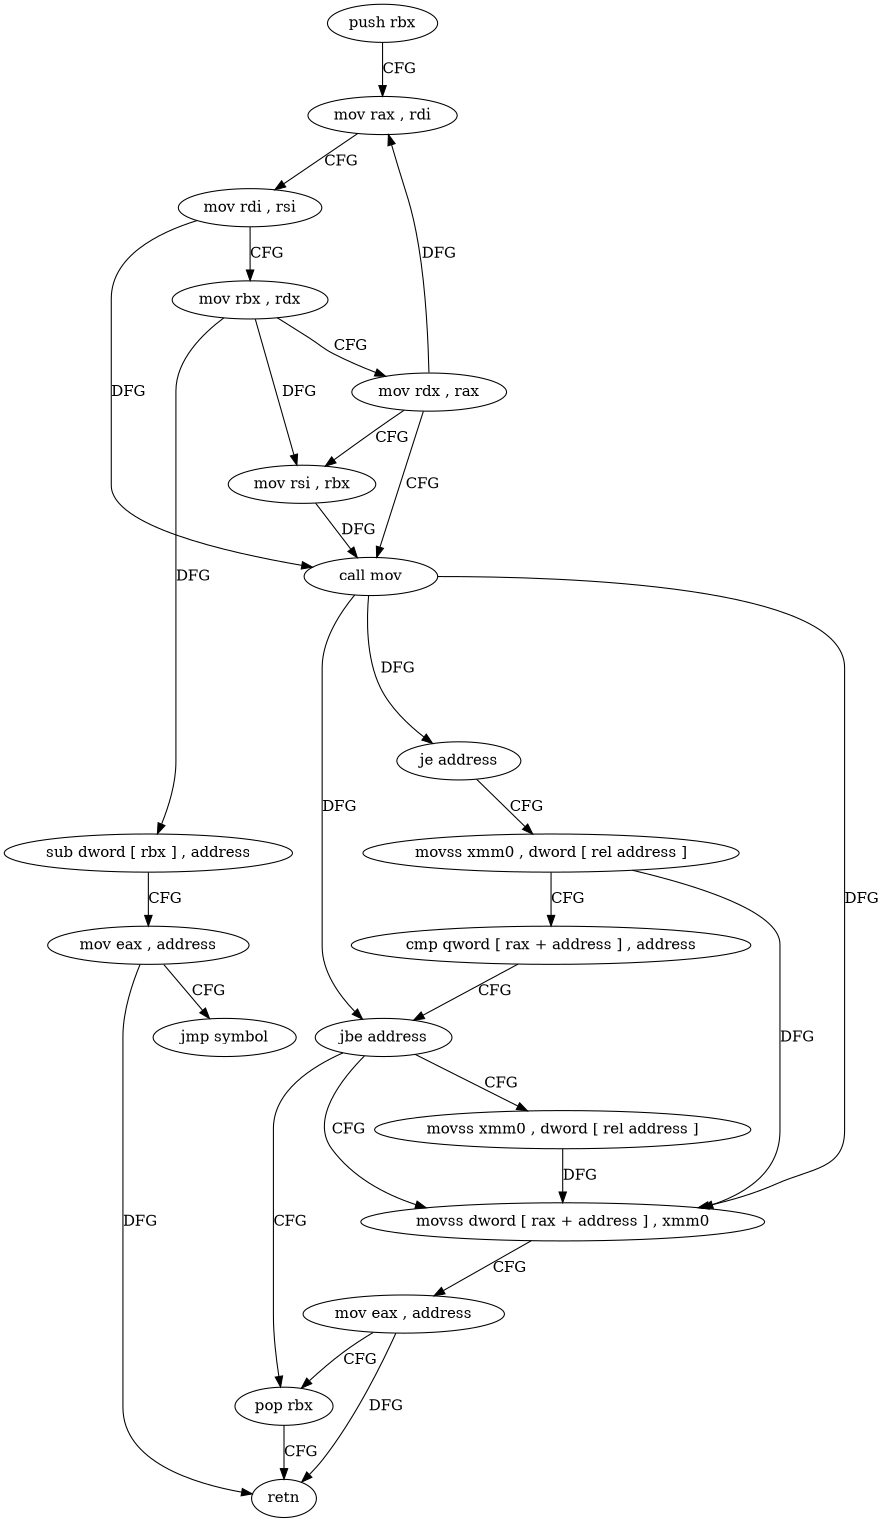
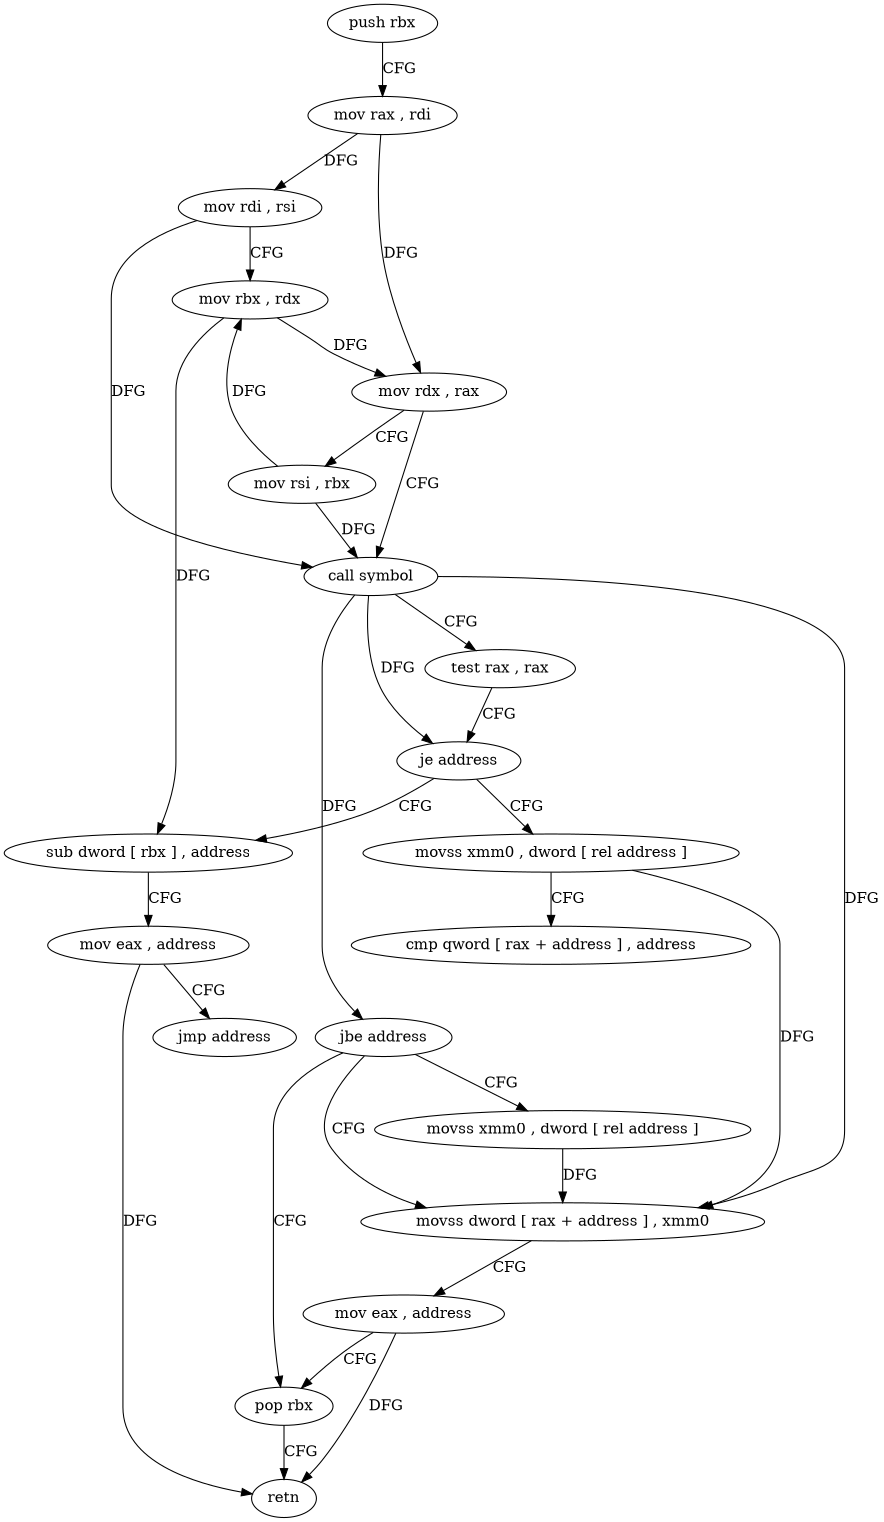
(341, 162) -> (341, 162)
(420, 257) -> (382, 251)
(351, 346) -> (351, 346)
(275, 387) -> (230, 406)
(371, 576) -> (371, 576)
none -> (500, 669)
none -> (353, 818)
(470, 990) -> none
(225, 1037) -> (225, 1037)
